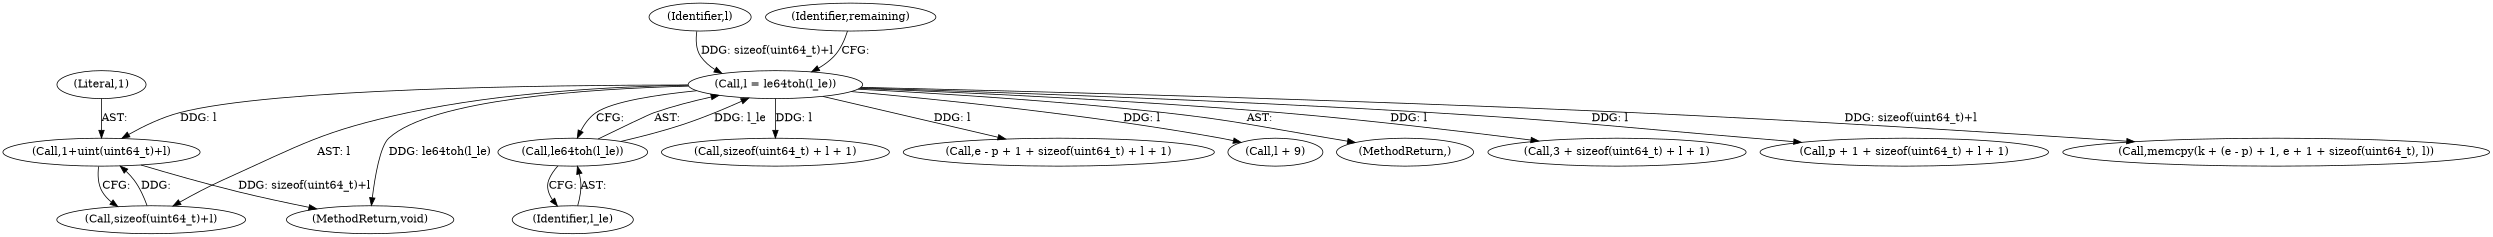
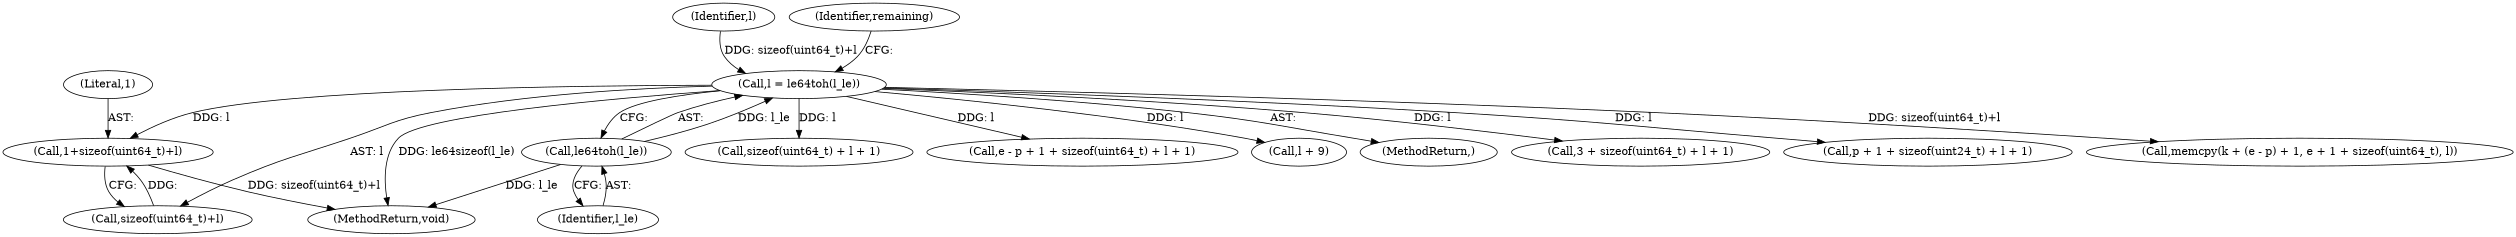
(102, 152) -> (108, 152)
(440, 152) -> (457, 152)
(1904, 152) -> (1928, 152)
none -> (498, 185)
